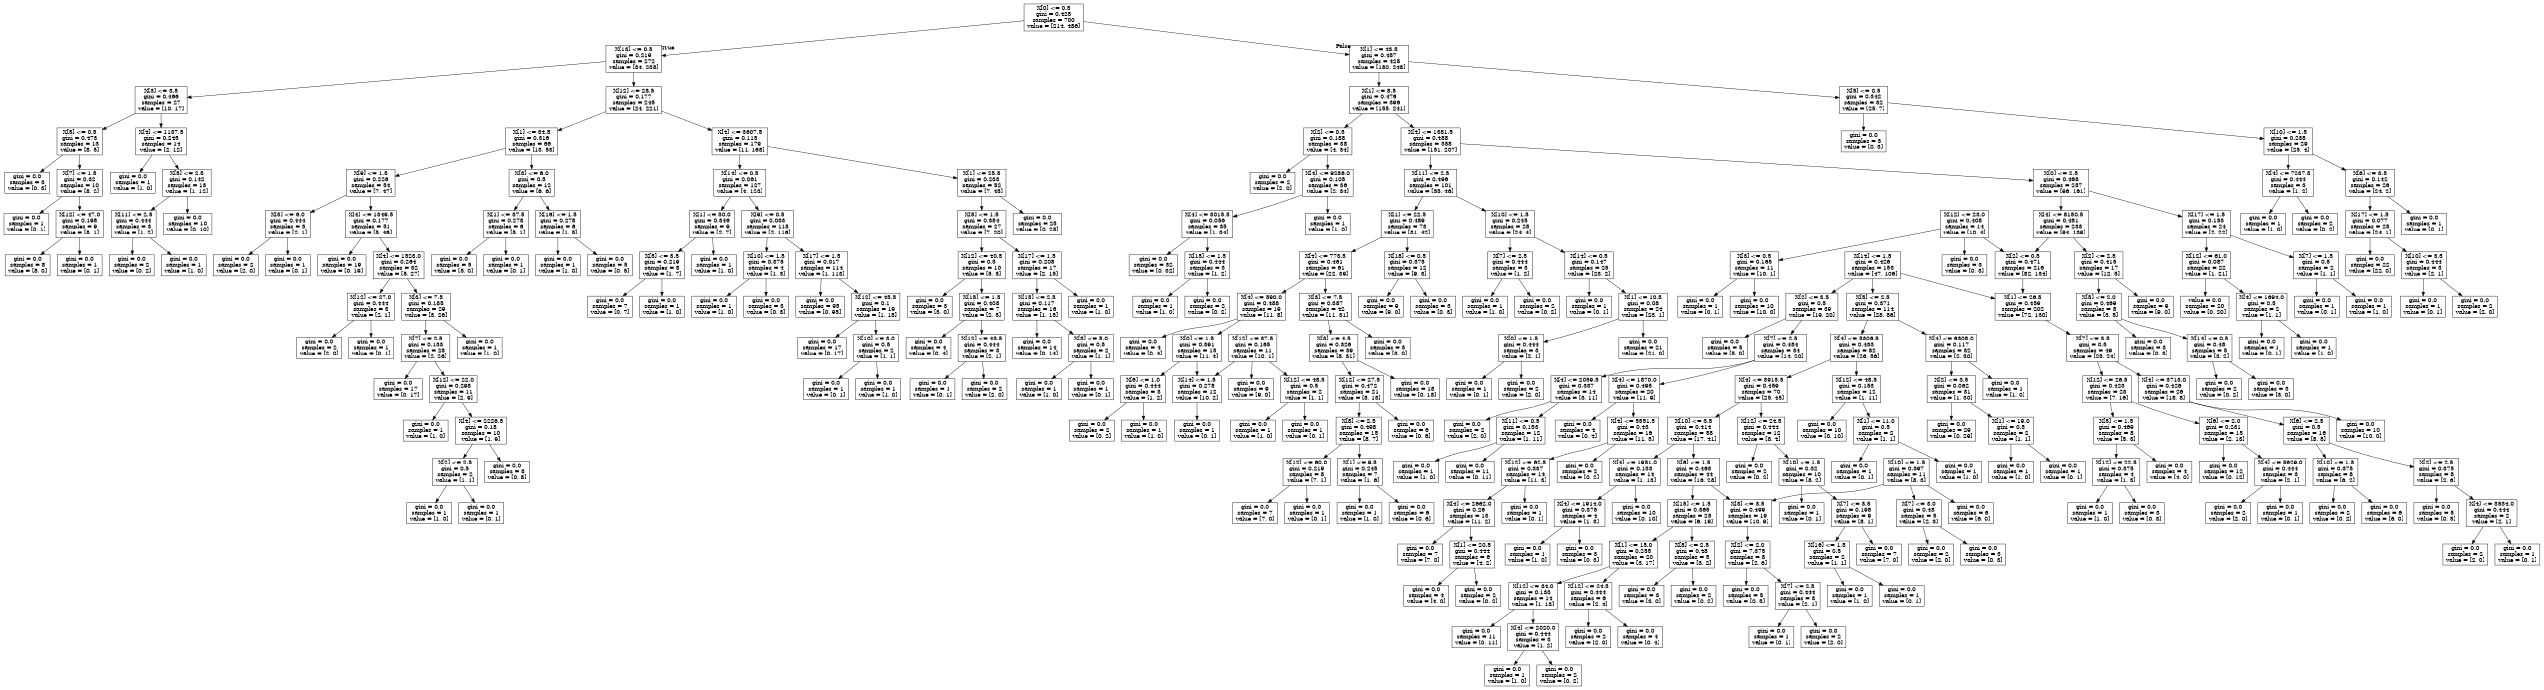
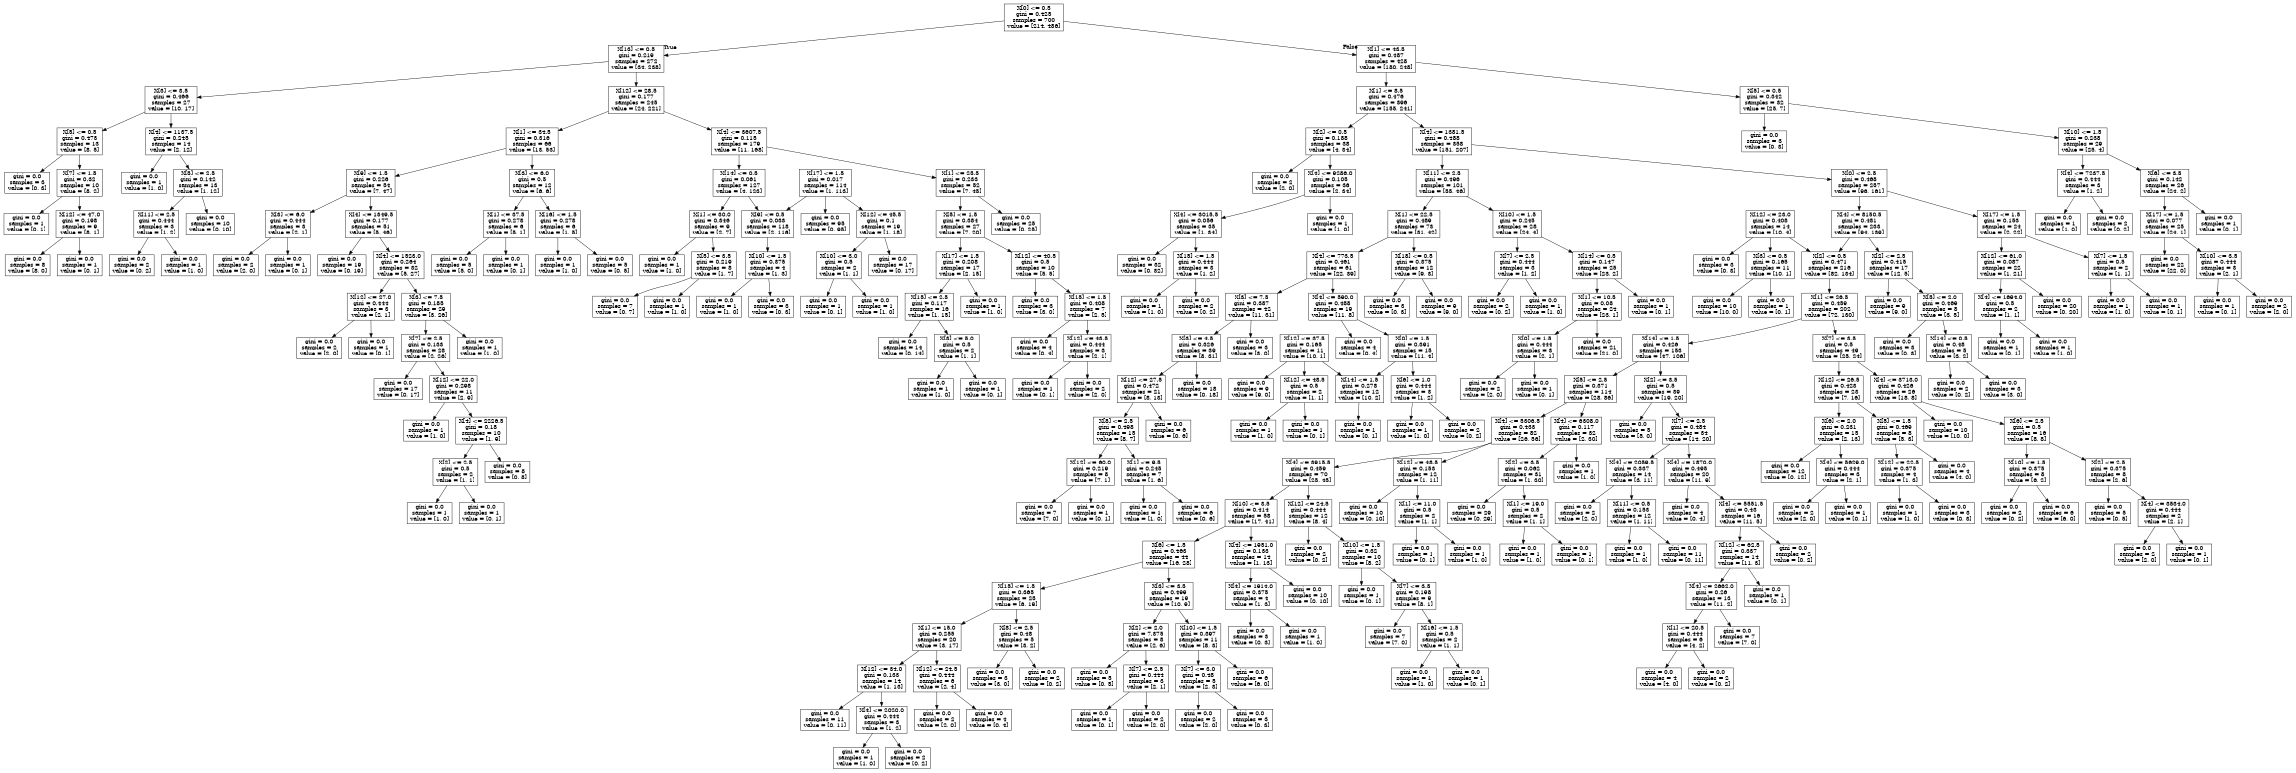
(793, 243) -> (798, 202)
(1946, 285) -> (1747, 333)
(2205, 307) -> (2057, 307)
(1833, 493) -> (1182, 615)
